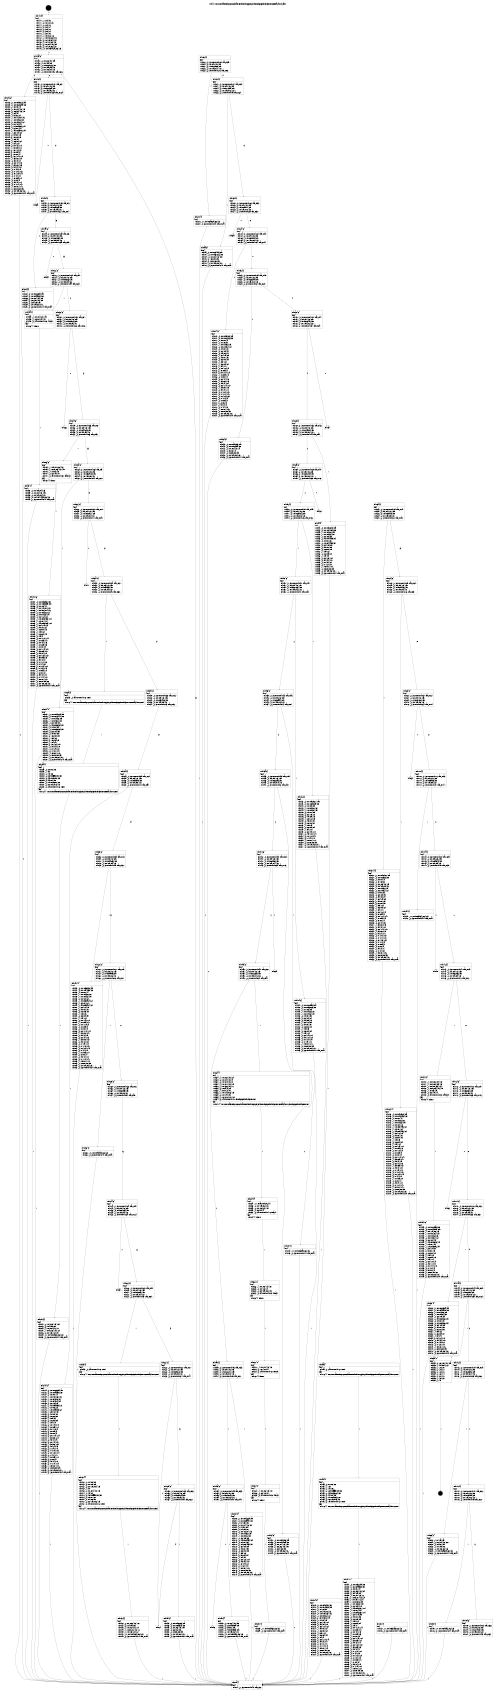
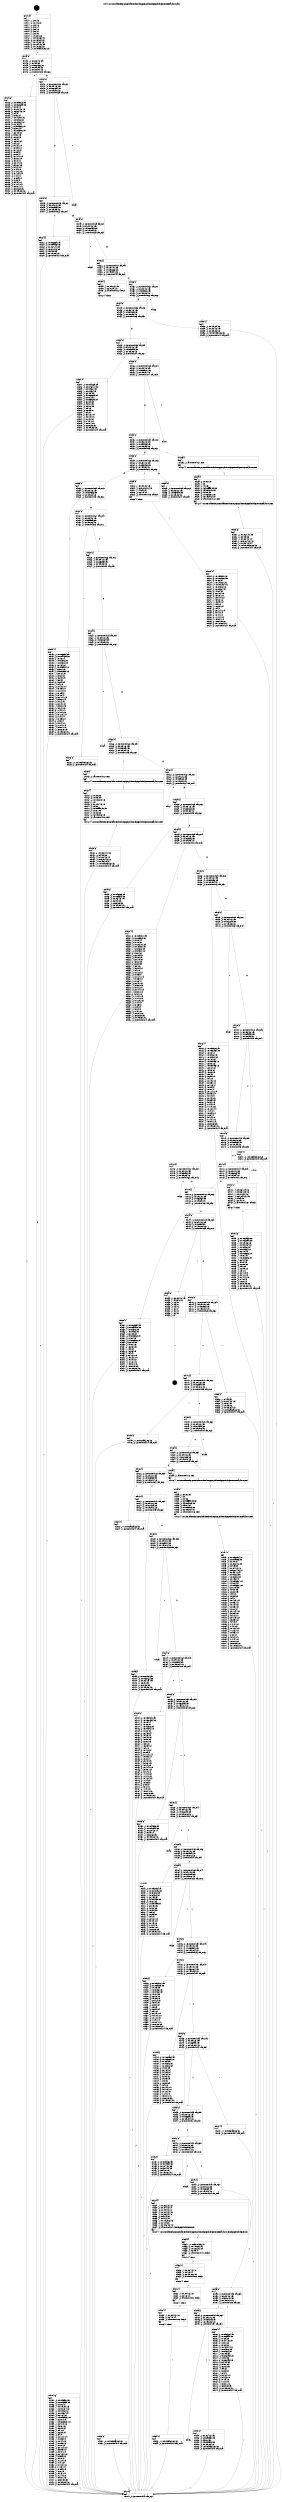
(40, 406) -> (163, 324)
(57, 472) -> none
none -> (144, 491)
(123, 819) -> (117, 477)
(461, 1030) -> (217, 1184)
(56, 1429) -> none
none -> (185, 1455)
none -> (204, 1455)
(164, 1563) -> (188, 821)
